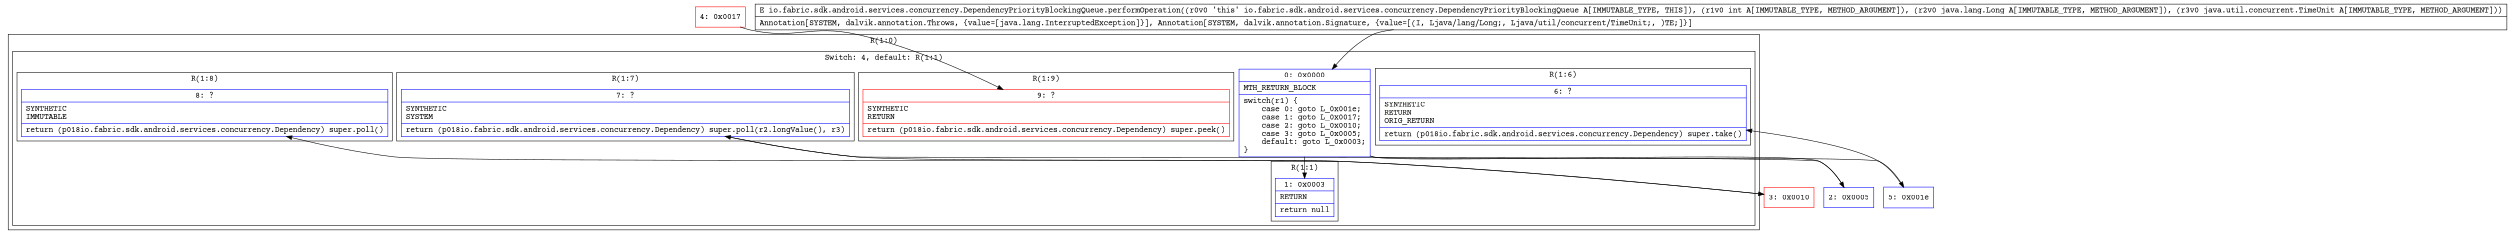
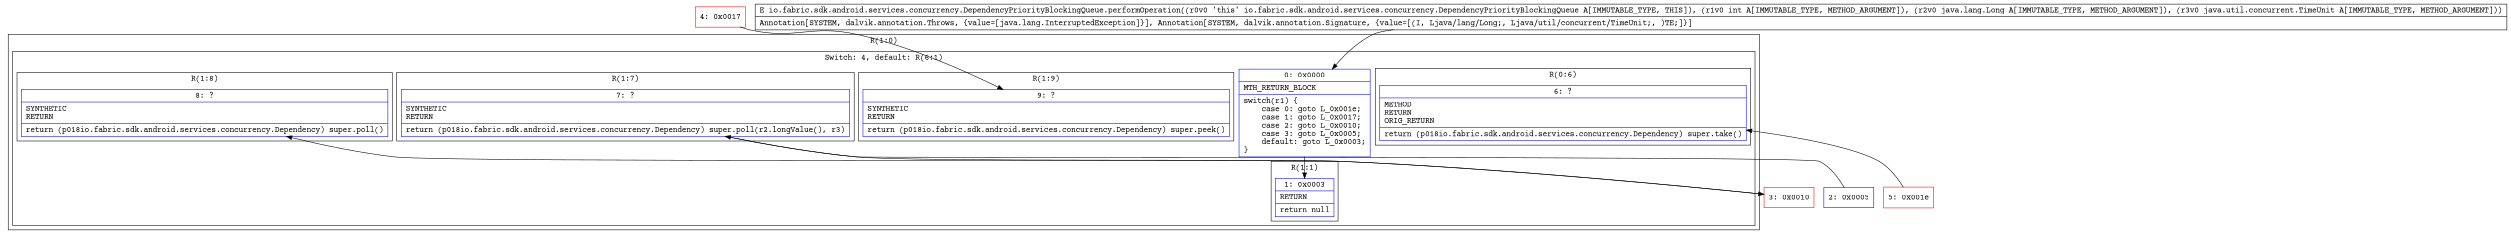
(884, 58) -> (884, 58)
(1563, 75) -> (1563, 75)
(1405, 104) -> (1398, 104)
(1046, 113) -> (1046, 113)
(46, 117) -> (40, 117)
(419, 117) -> (419, 117)
(1610, 158) -> none
(1640, 158) -> none
(1909, 198) -> (1909, 198)
